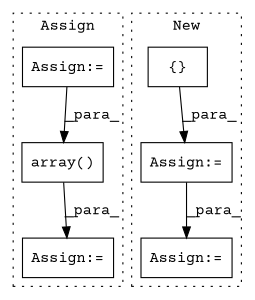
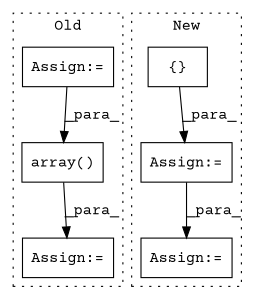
(68, 26) -> (68, 26)
